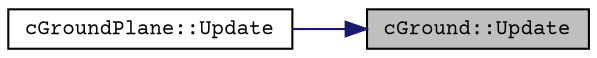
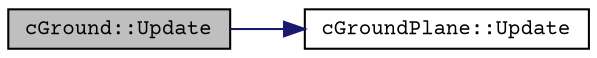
(319, 29) -> (257, 29)
